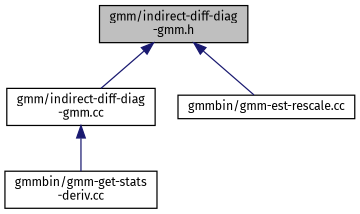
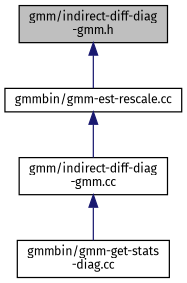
(122, 70) -> (93, 141)
(81, 190) -> (93, 259)
